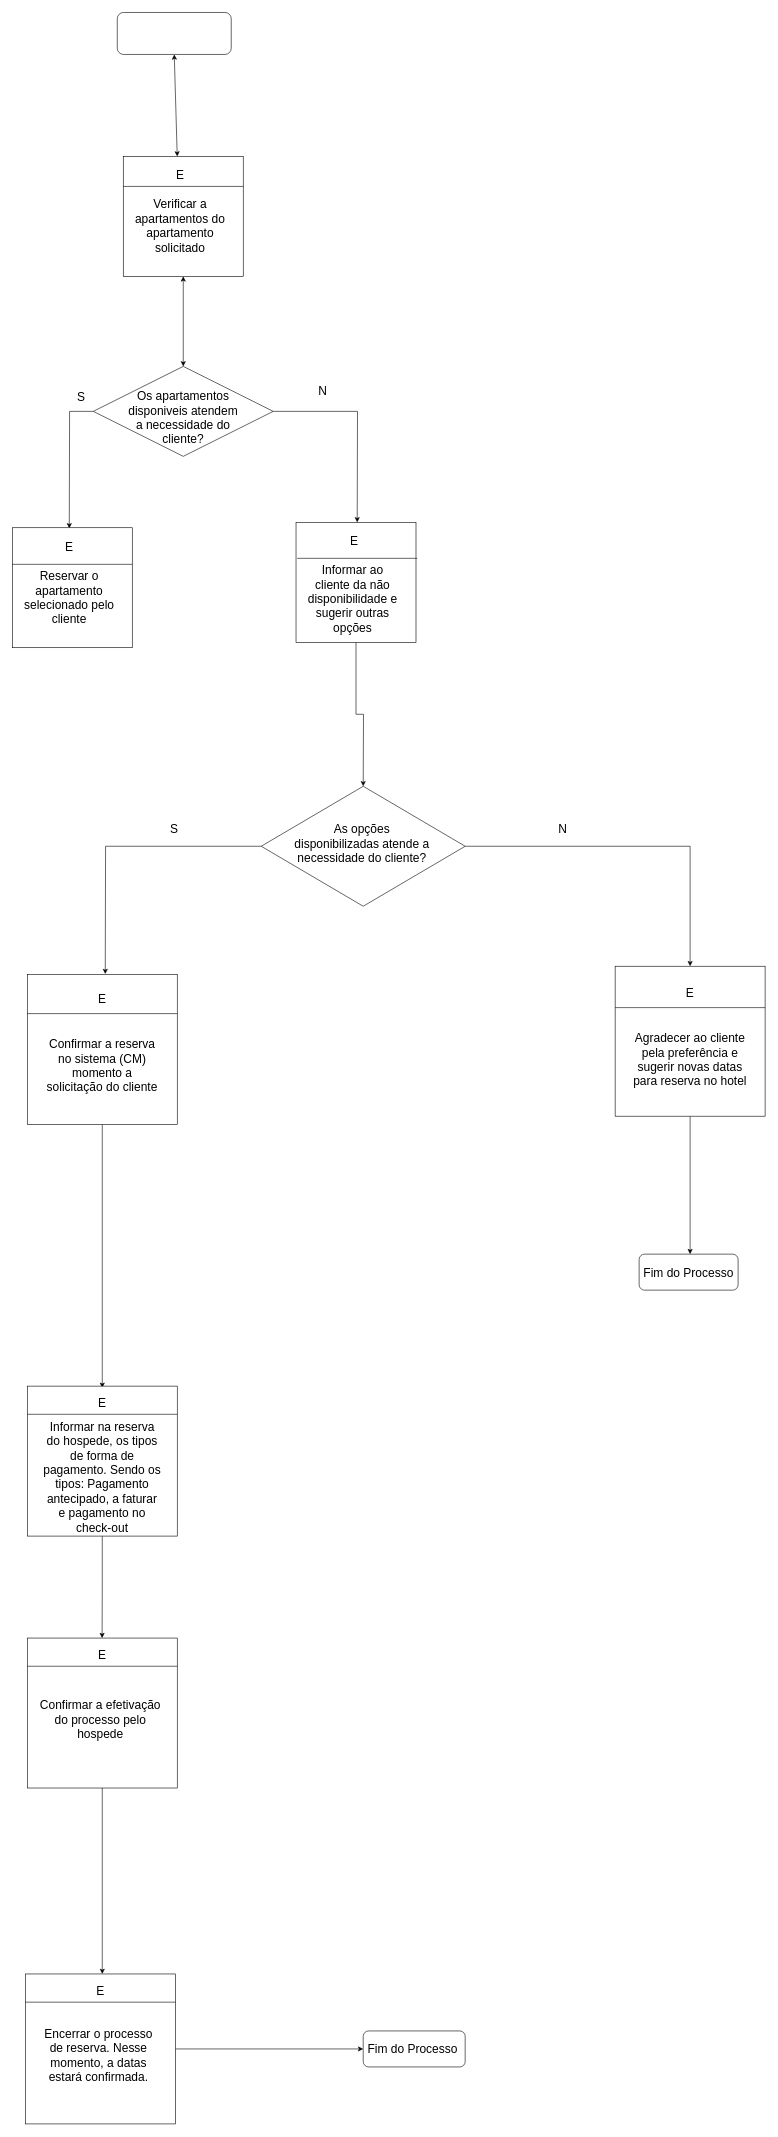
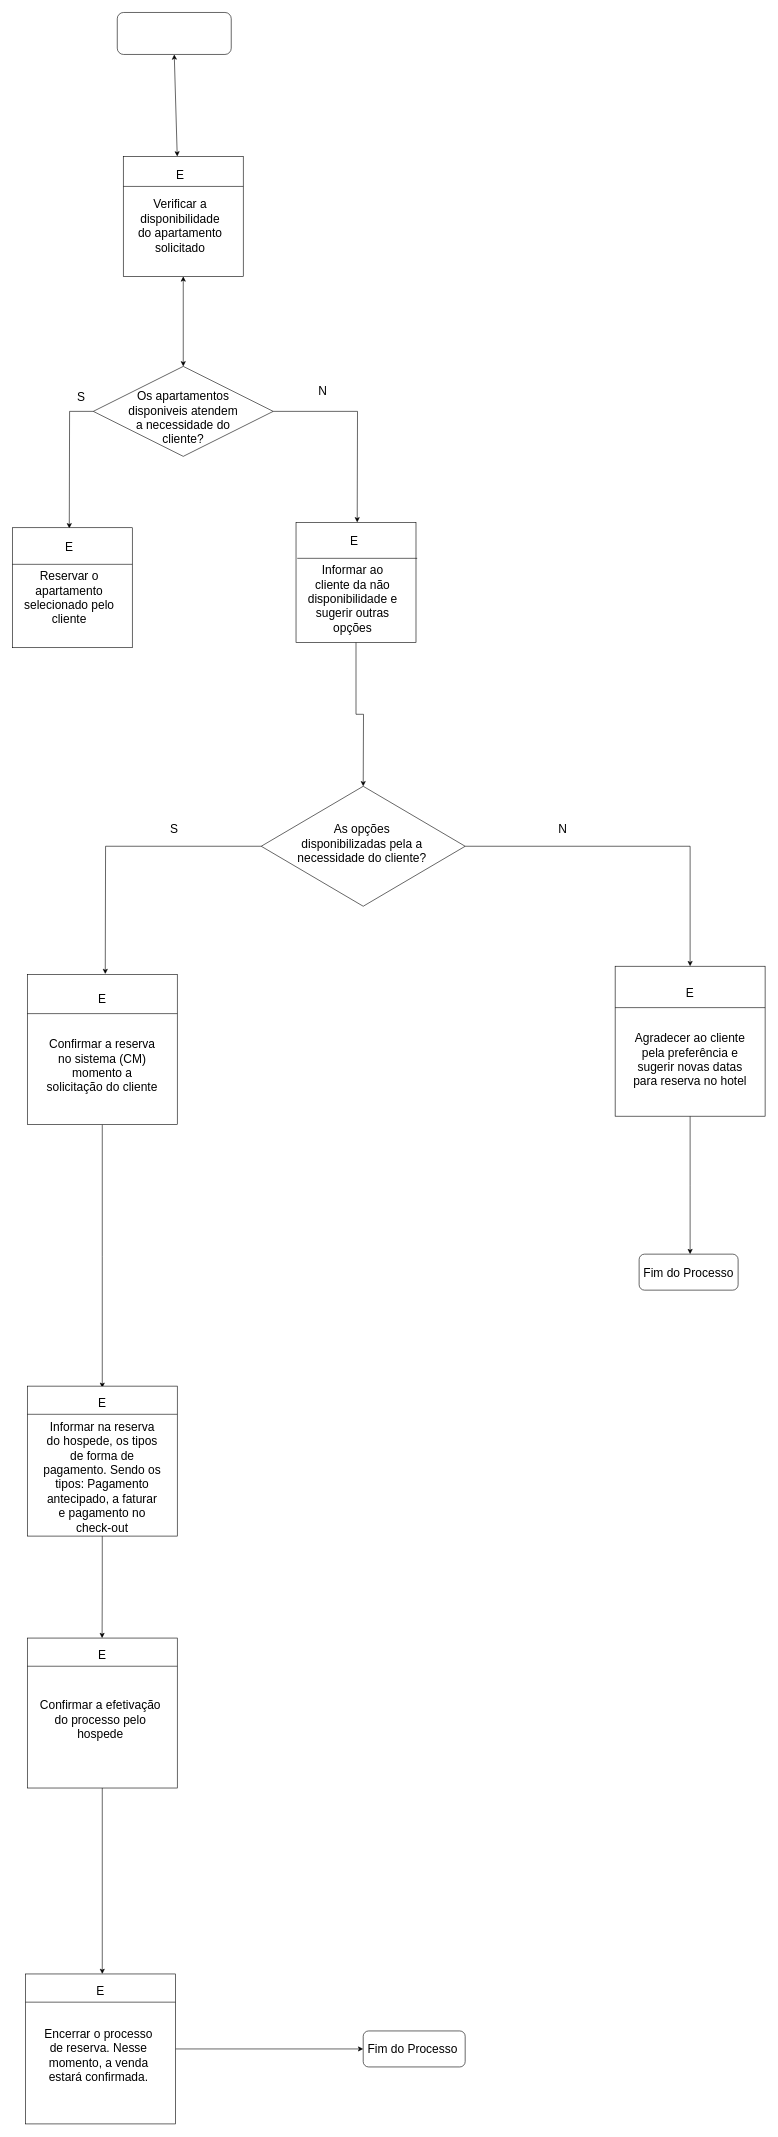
(180, 225) -> (180, 225)
(362, 843) -> (362, 843)
(99, 2055) -> (99, 2055)
